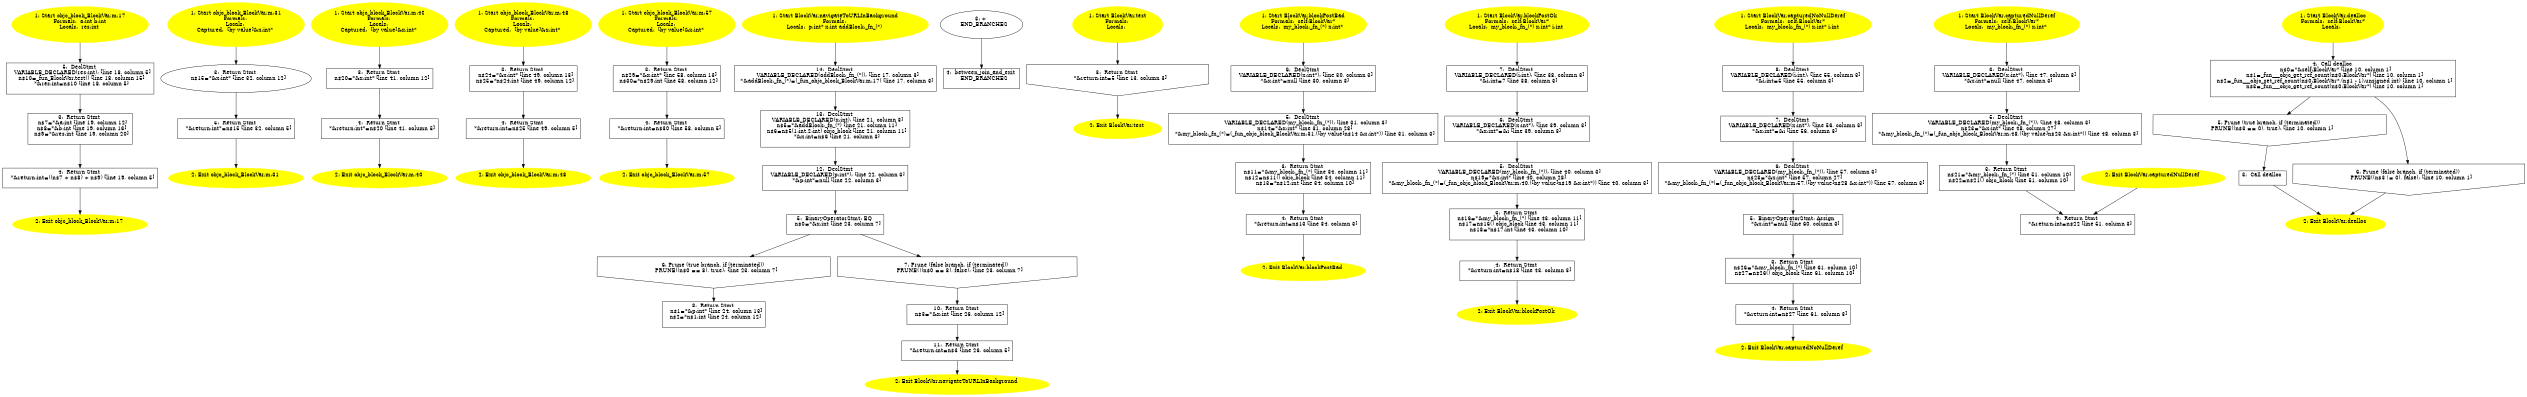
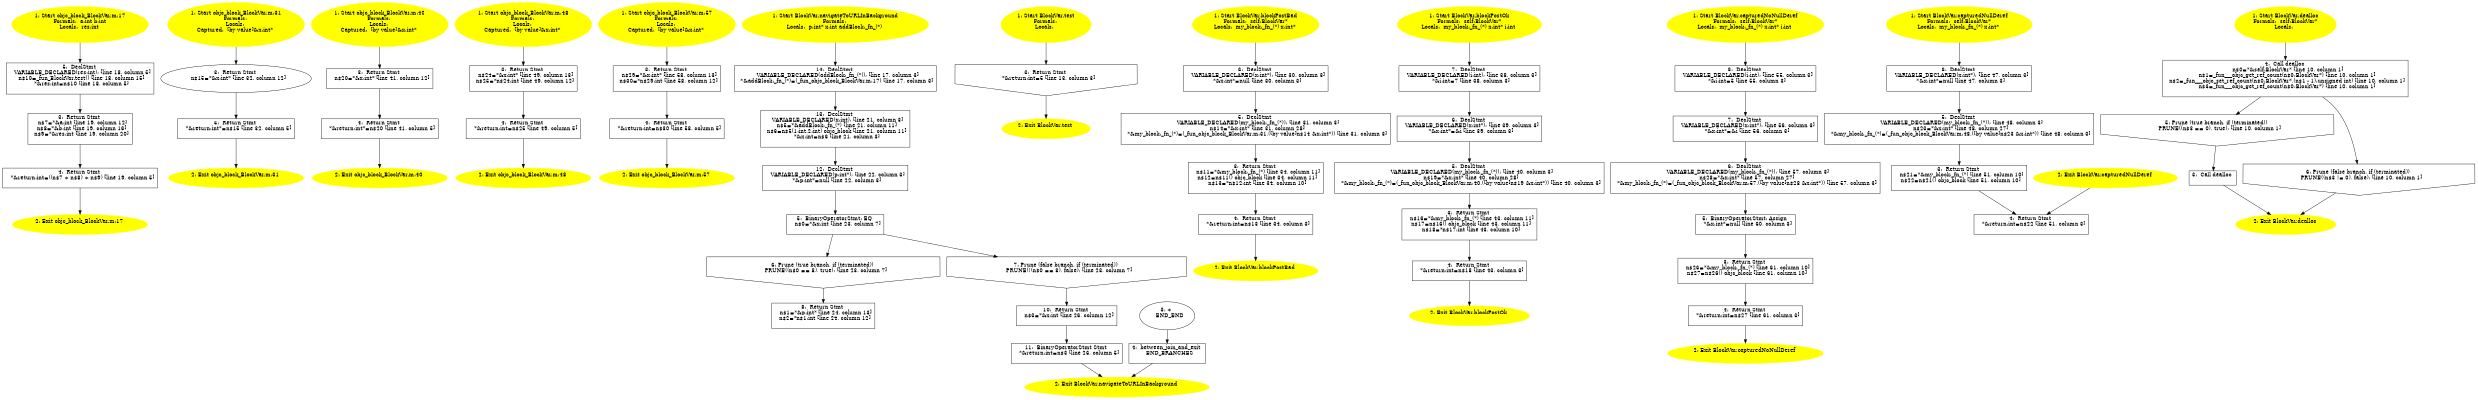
(982, 25) -> (1167, 316)
(957, 351) -> (1067, 353)
none -> (1144, 369)
